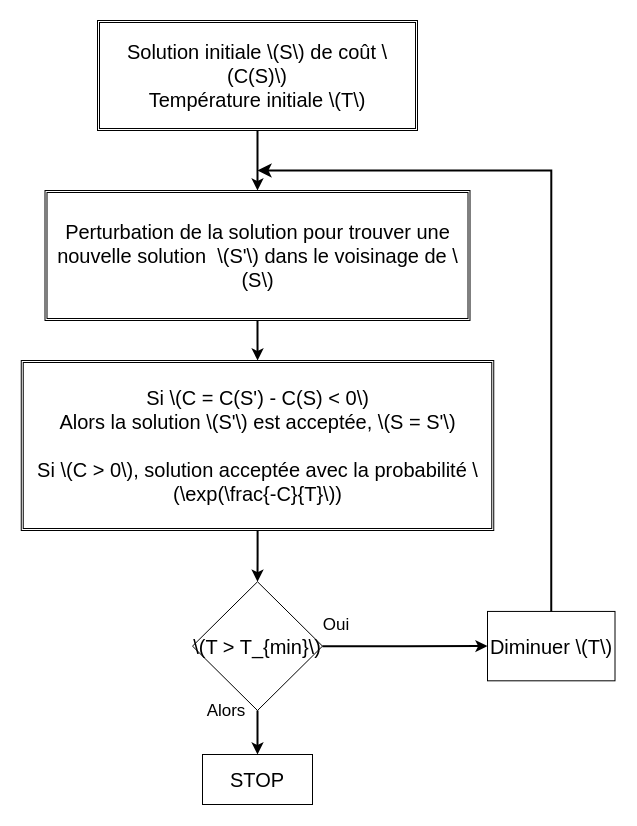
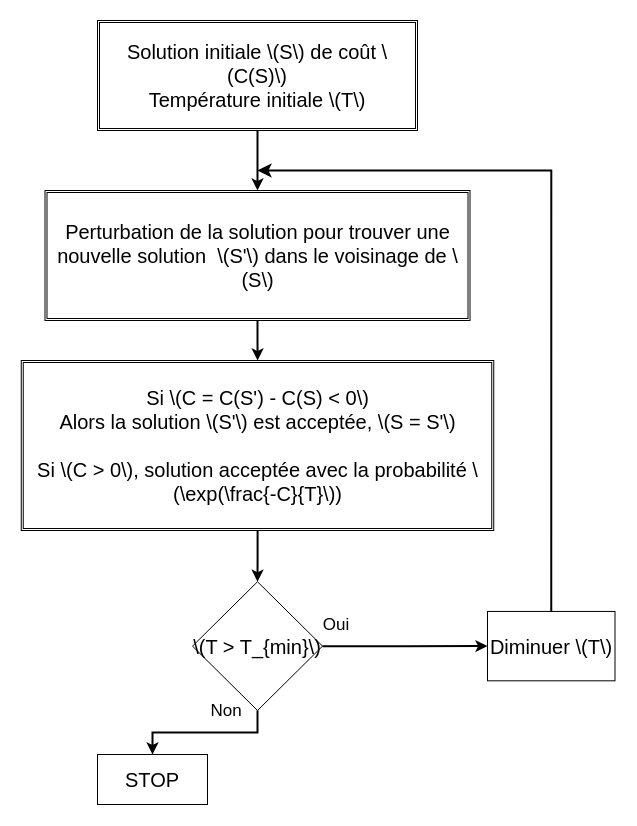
(227, 712) -> (227, 712)
(258, 780) -> (153, 780)
